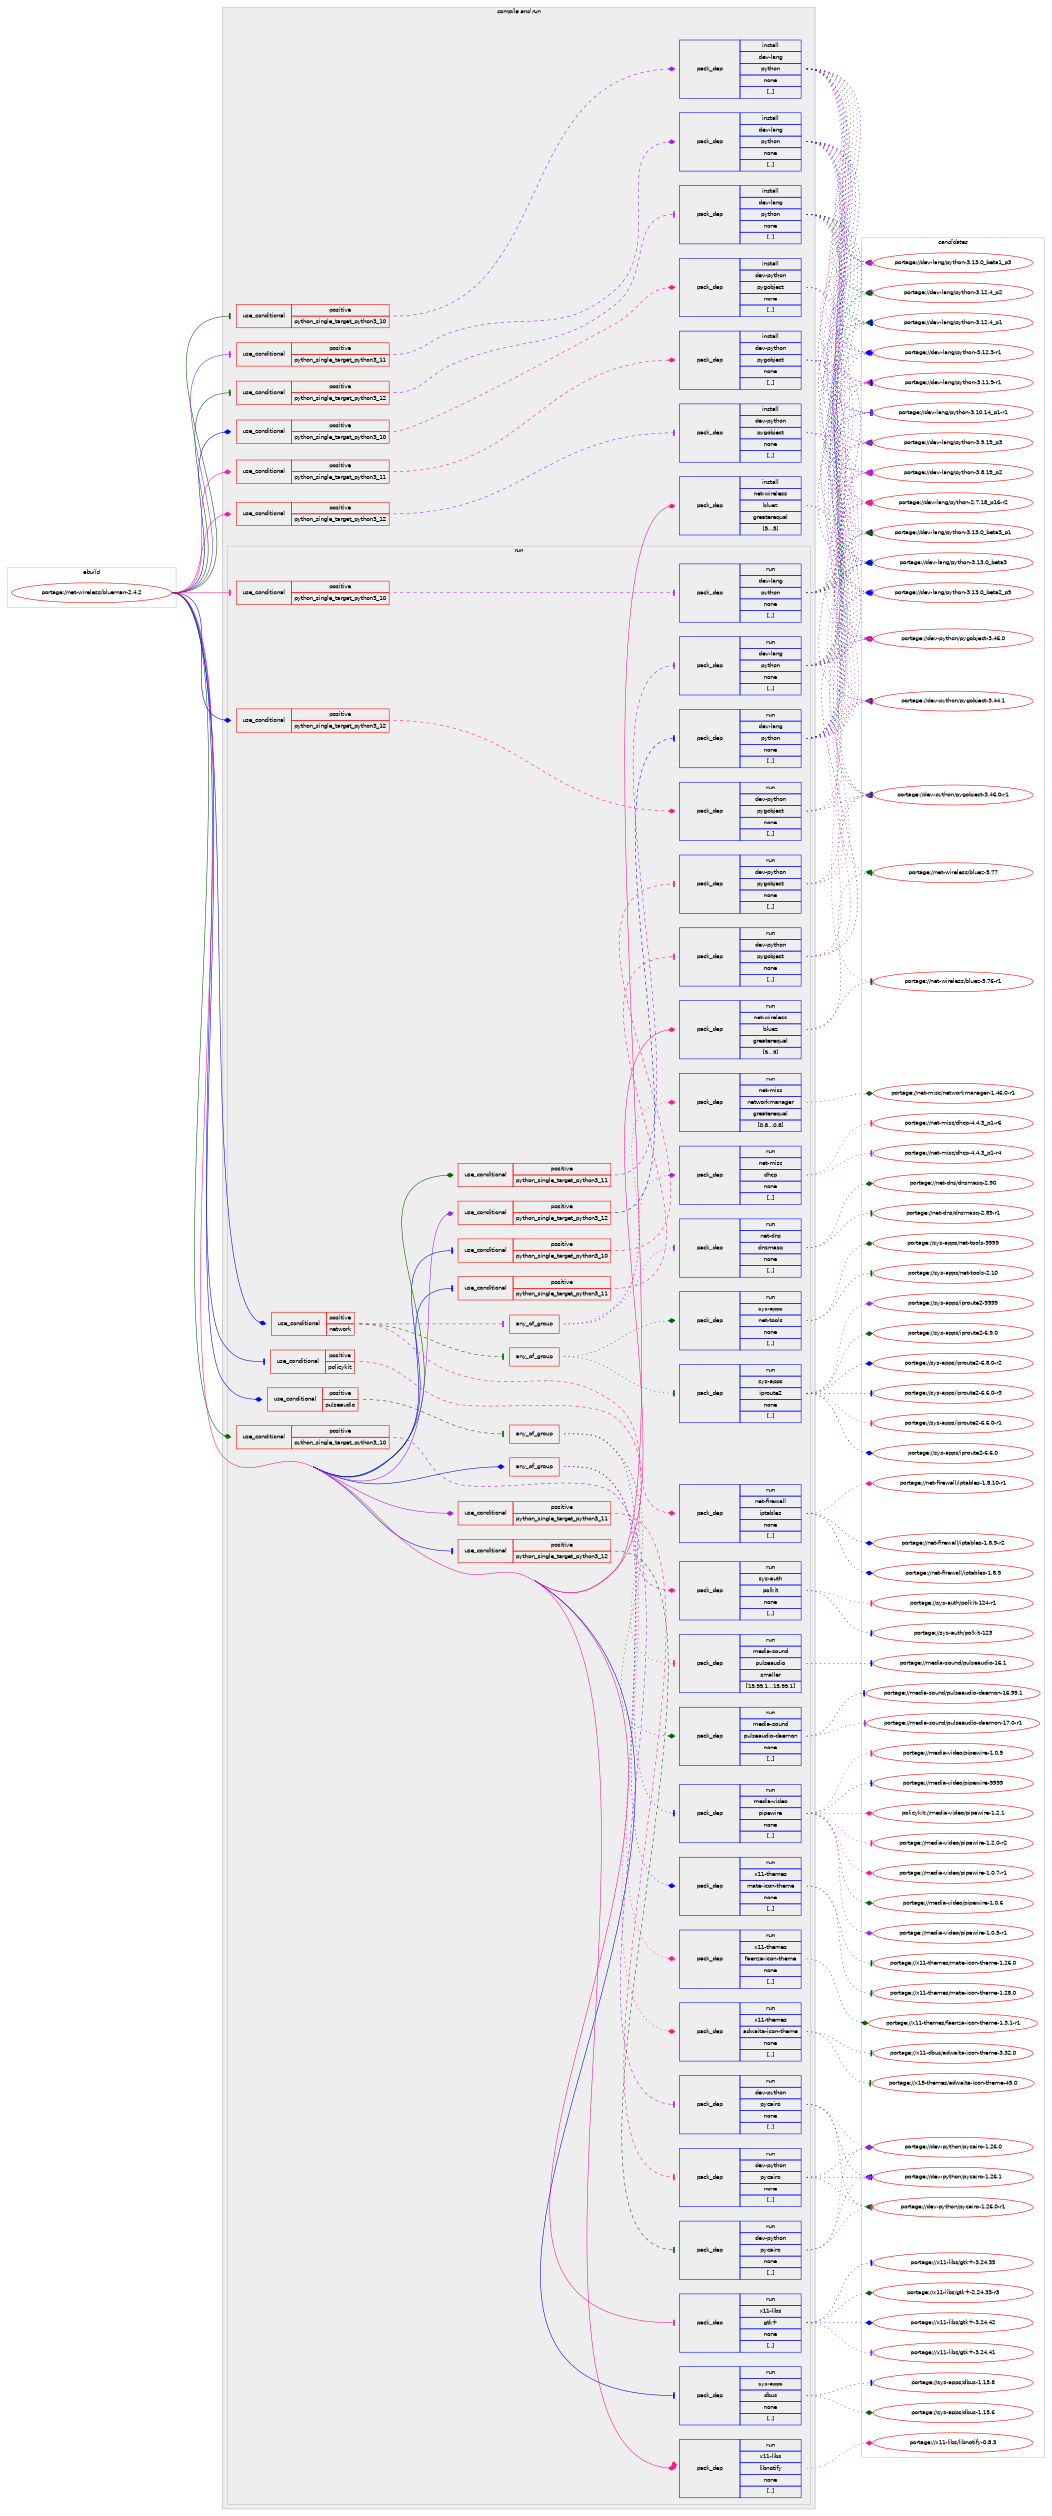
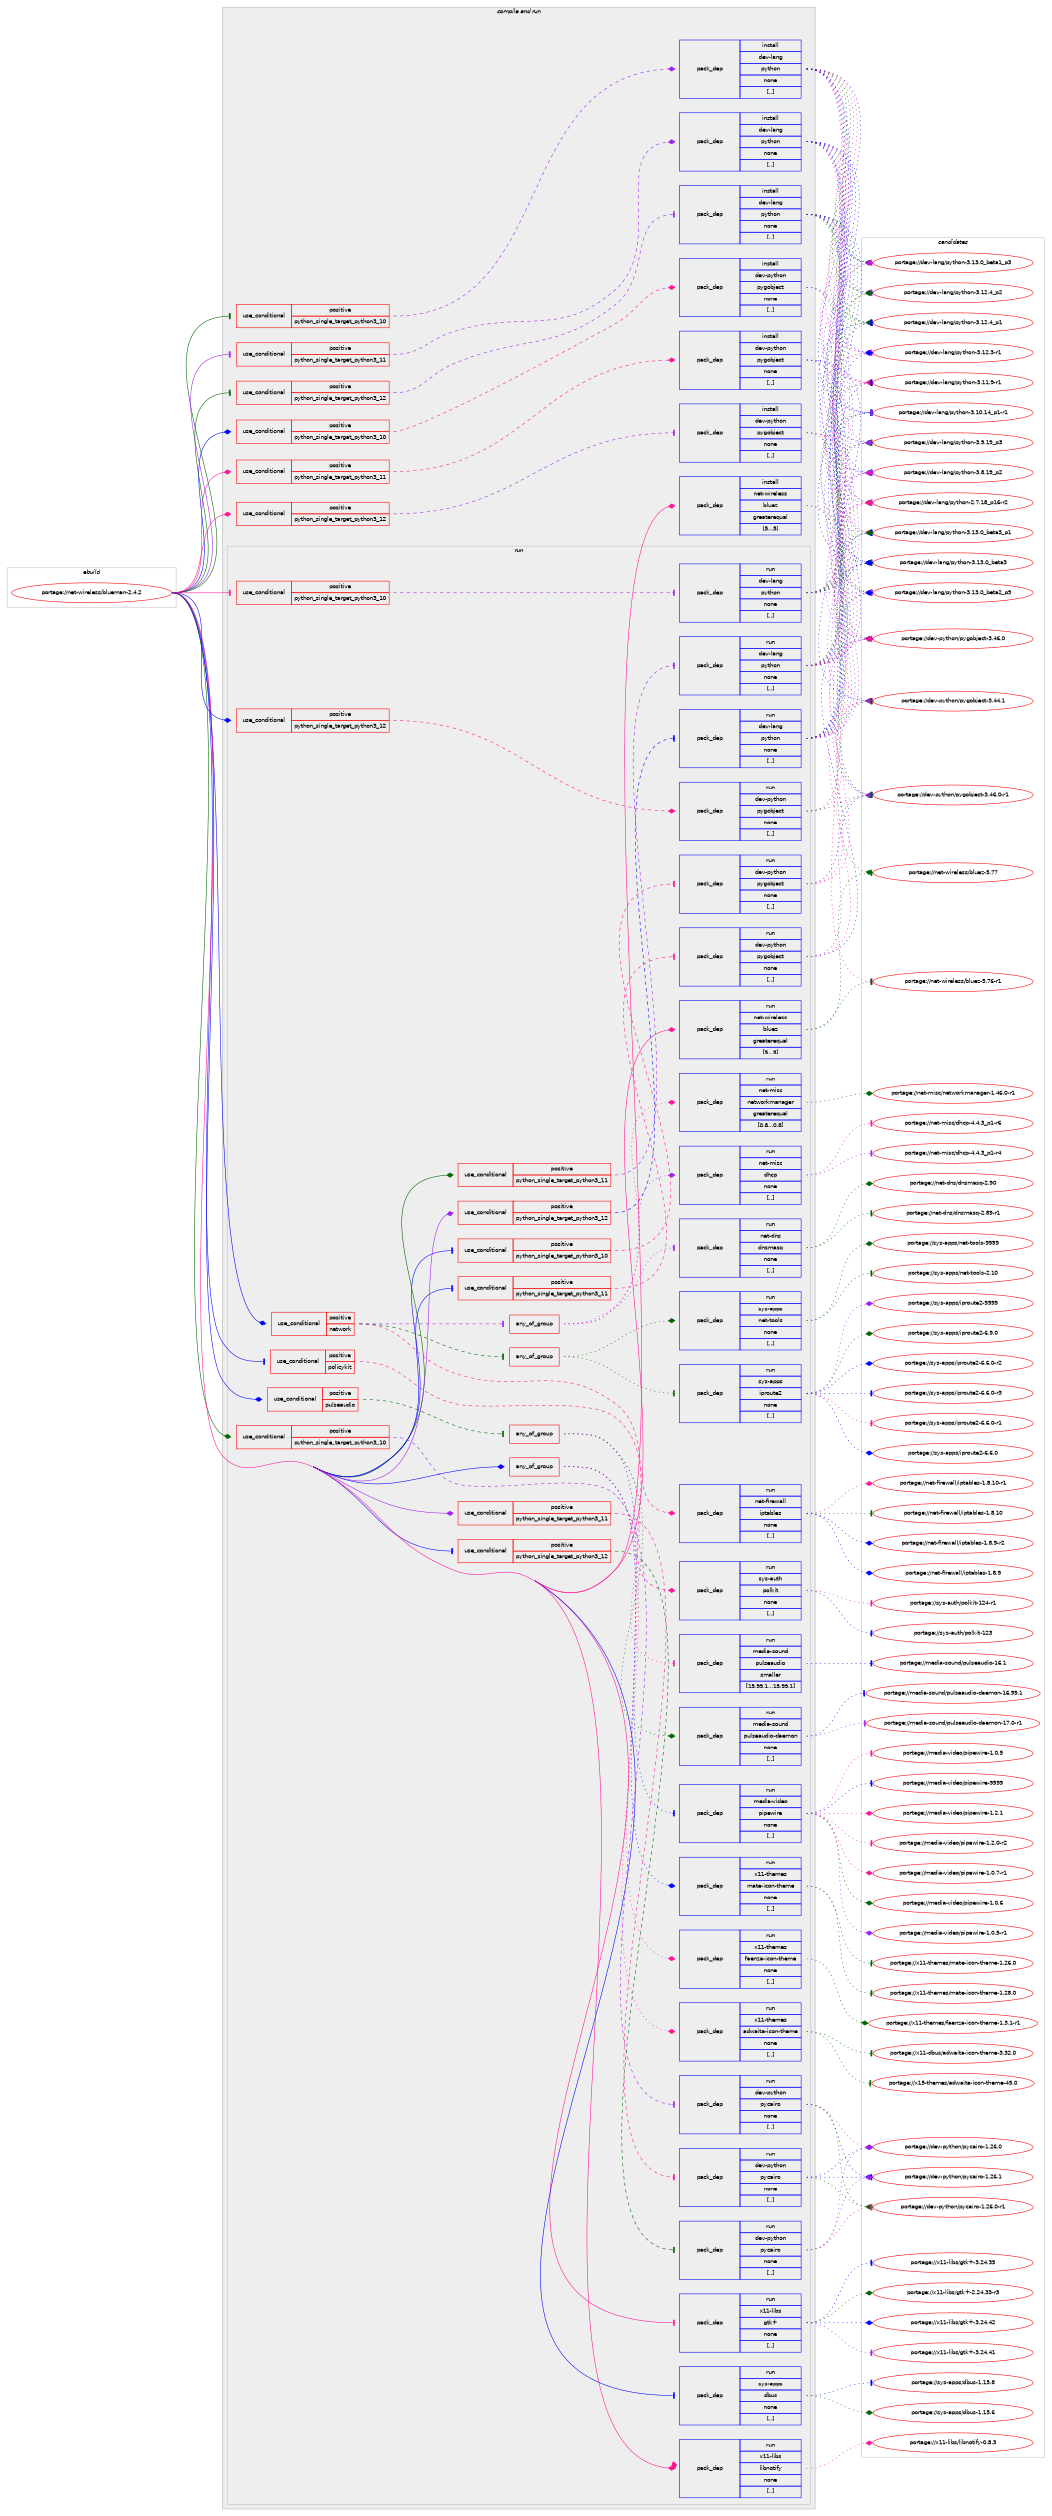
(953, 1363) -> (953, 1363)
none -> (953, 1513)
(953, 1813) -> (953, 1813)
